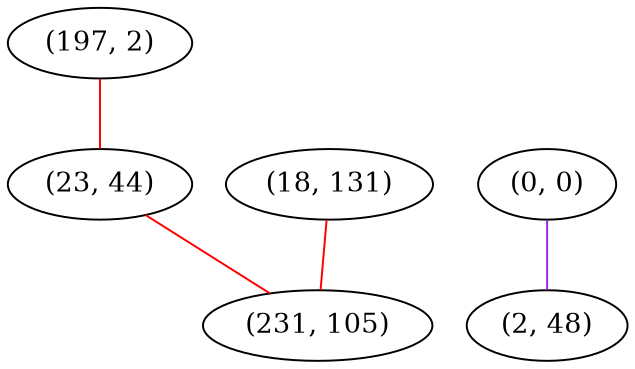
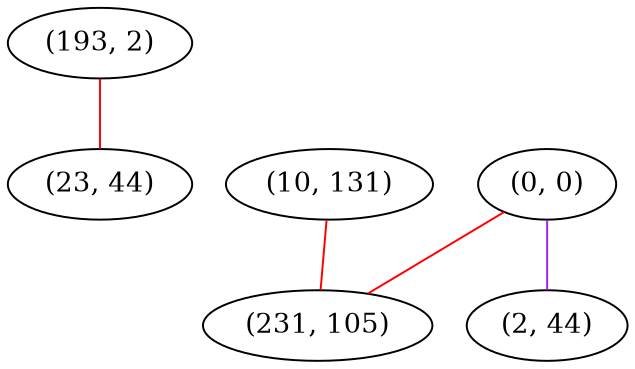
(100, 43) -> (100, 43)
(329, 184) -> (329, 184)
(208, 254) -> (436, 253)
(547, 326) -> (547, 326)
